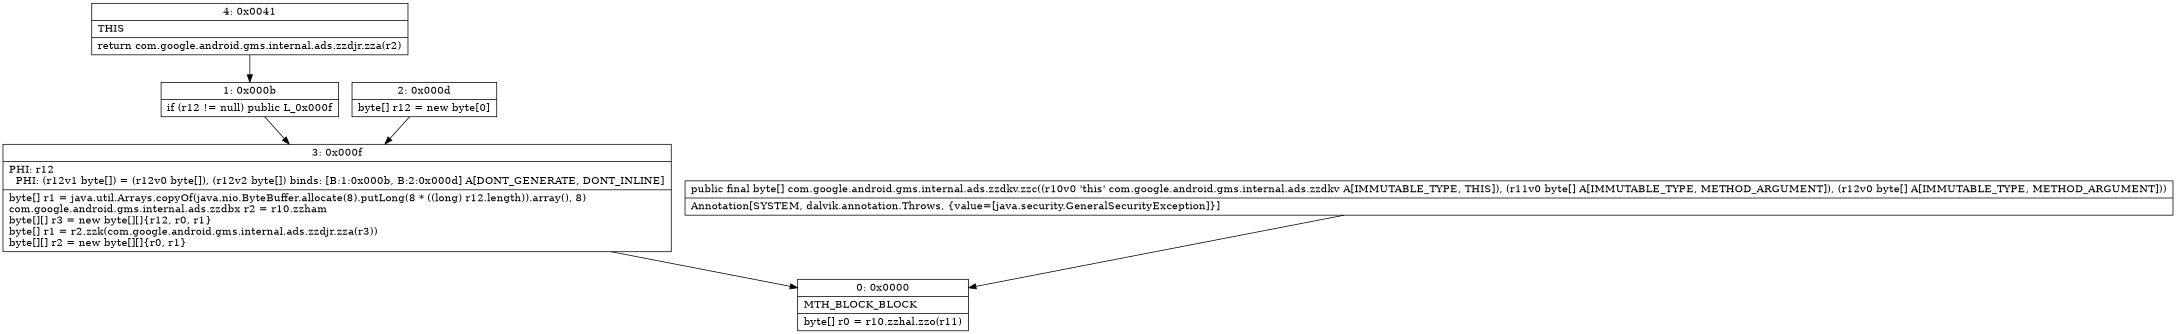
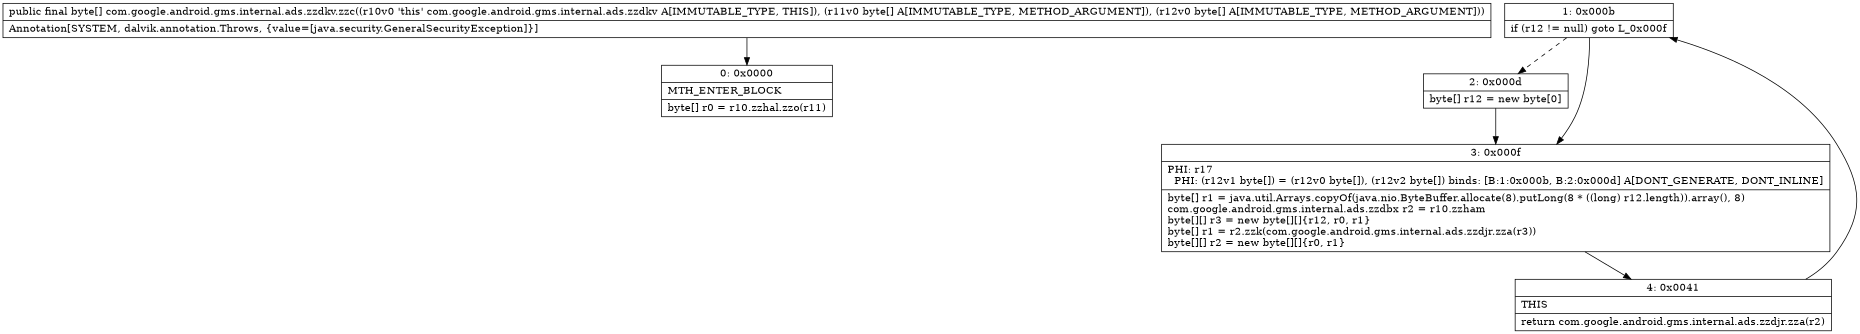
none -> (1546, 53)
(250, 108) -> (1589, 29)
(34, 170) -> (1192, 170)
(701, 269) -> (1605, 264)
(861, 305) -> (725, 91)
